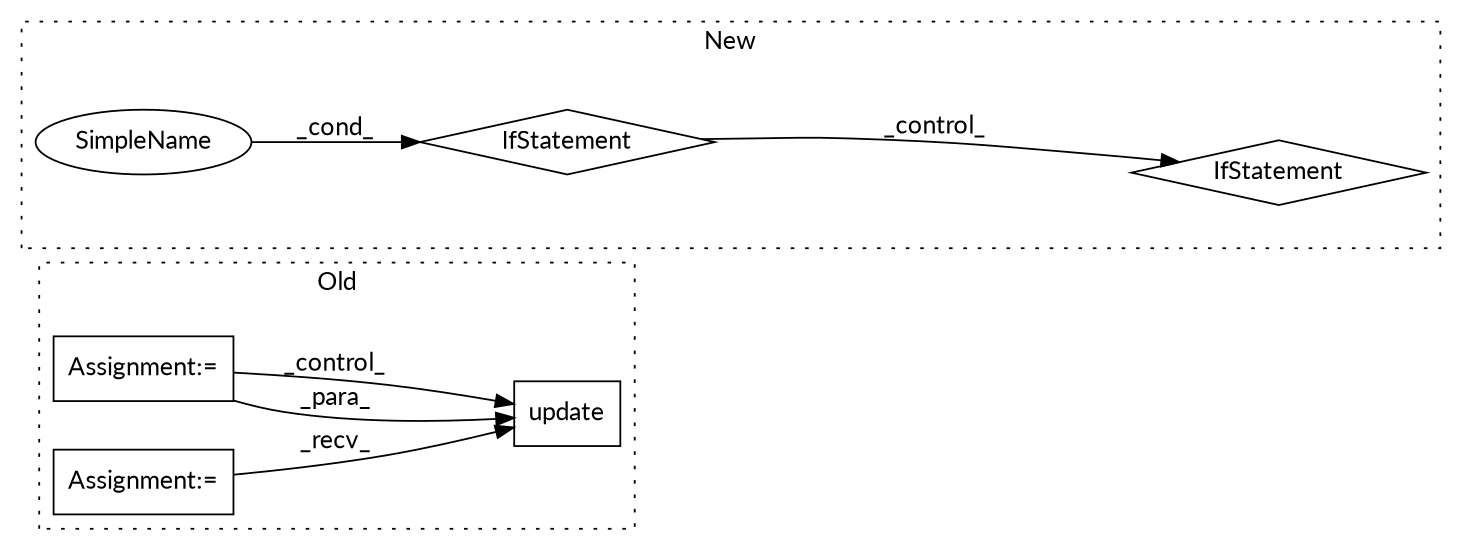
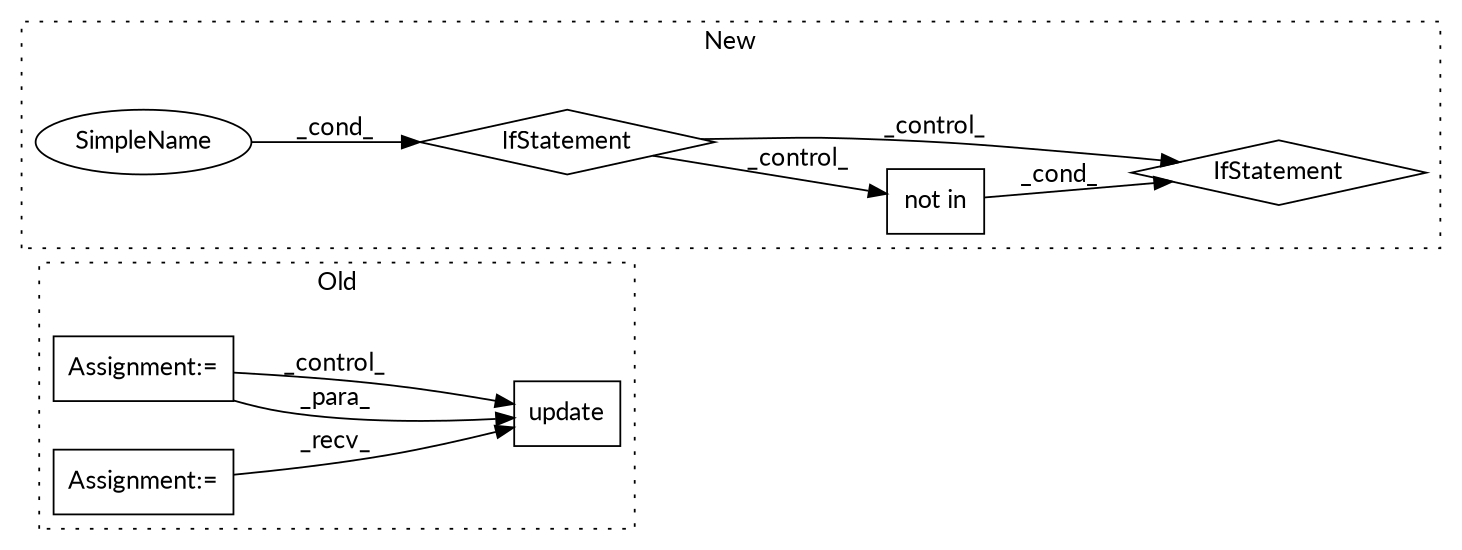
none -> (936, 201)
